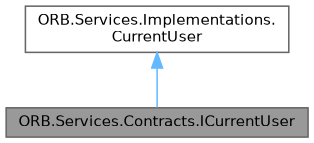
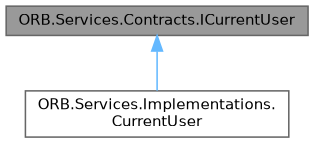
(157, 88) -> (157, 71)
